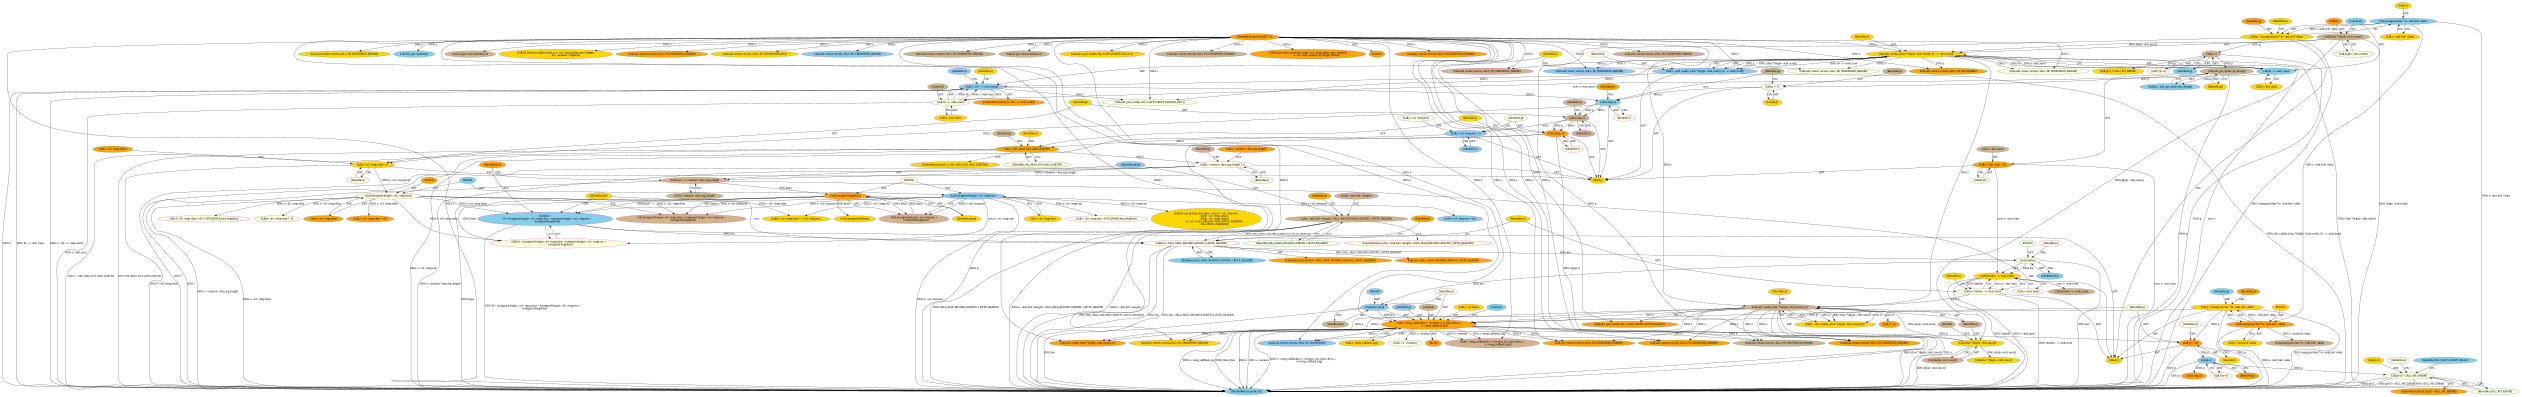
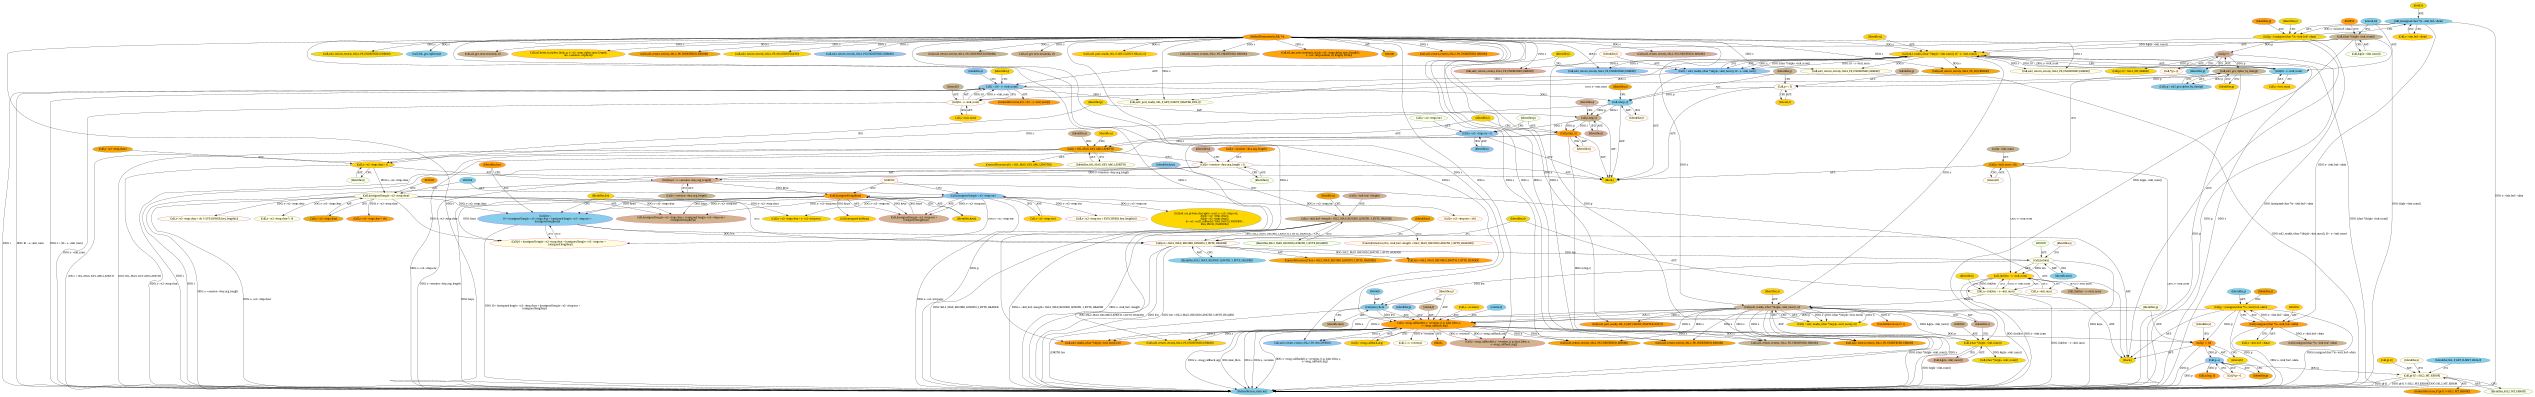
(1460, 219) -> (1460, 219)
(1889, 324) -> (1891, 324)
(2084, 324) -> (2096, 324)
(1050, 353) -> (1057, 353)
